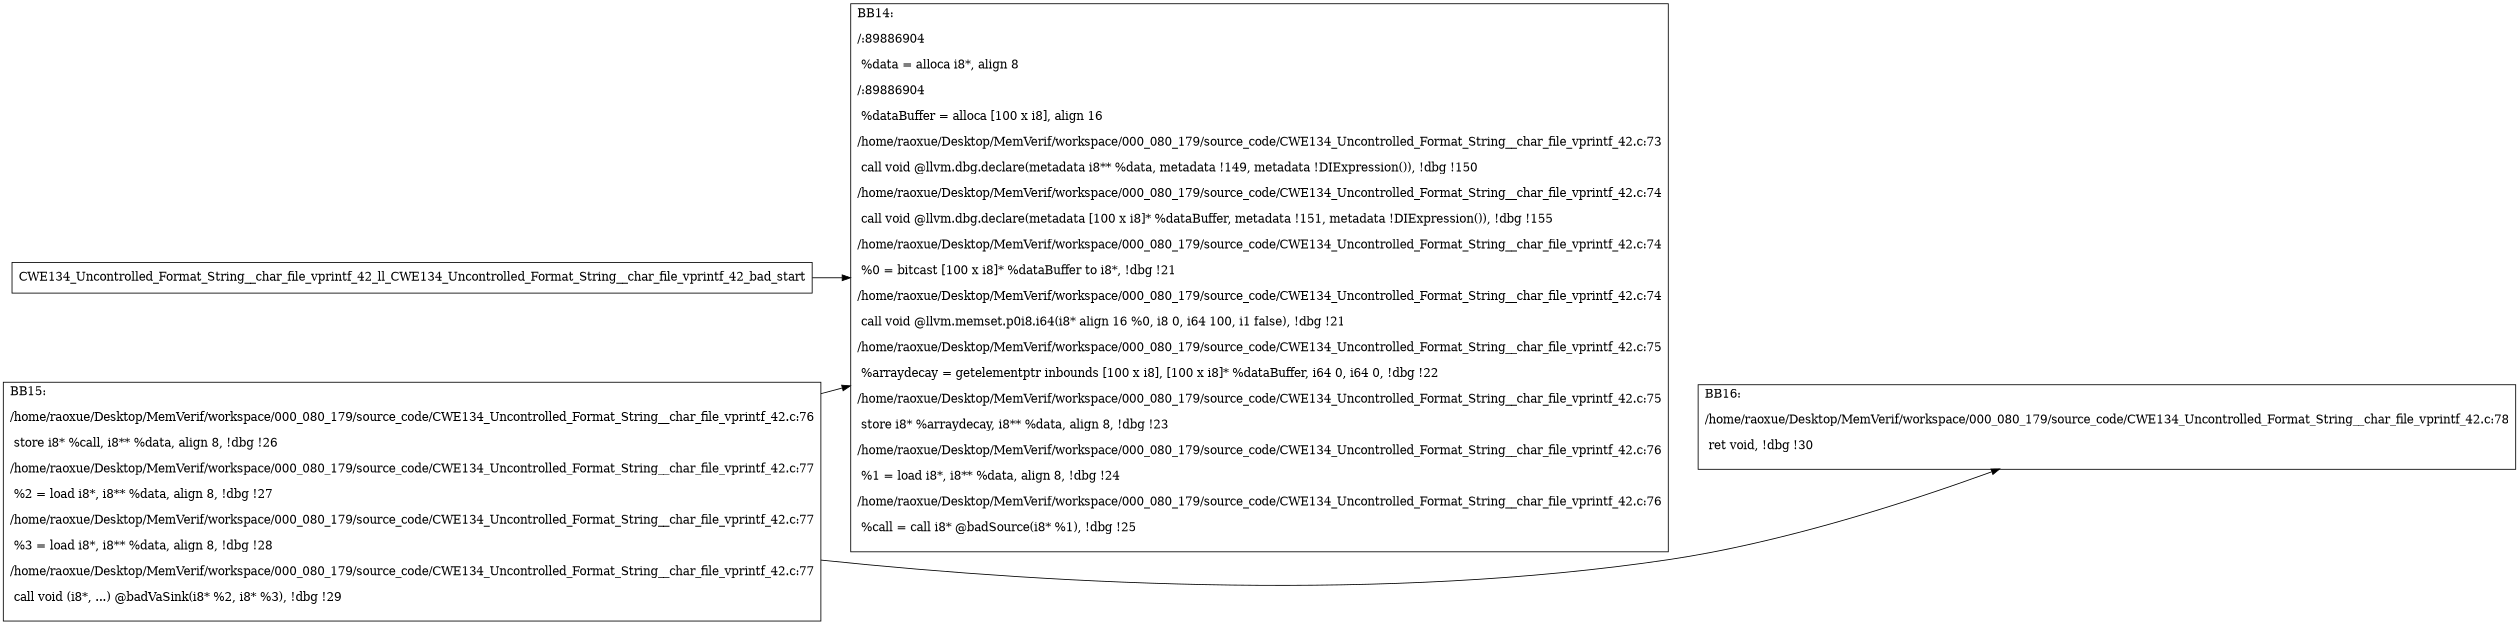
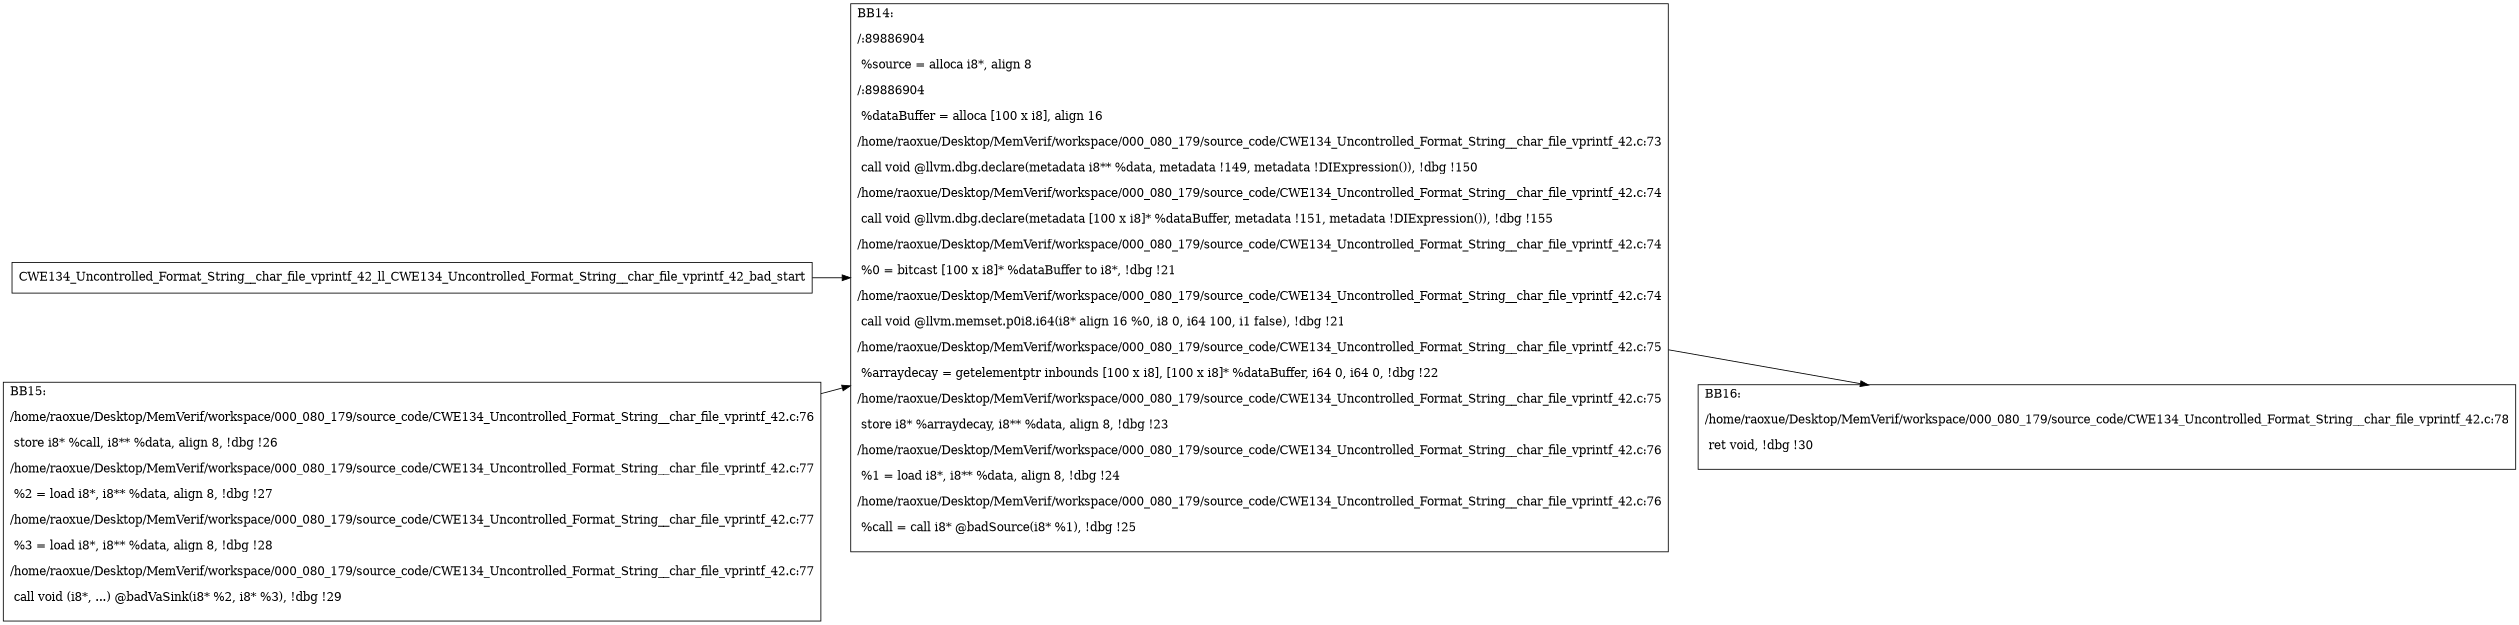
(938, 65) -> (945, 65)
(1413, 582) -> (1764, 367)
